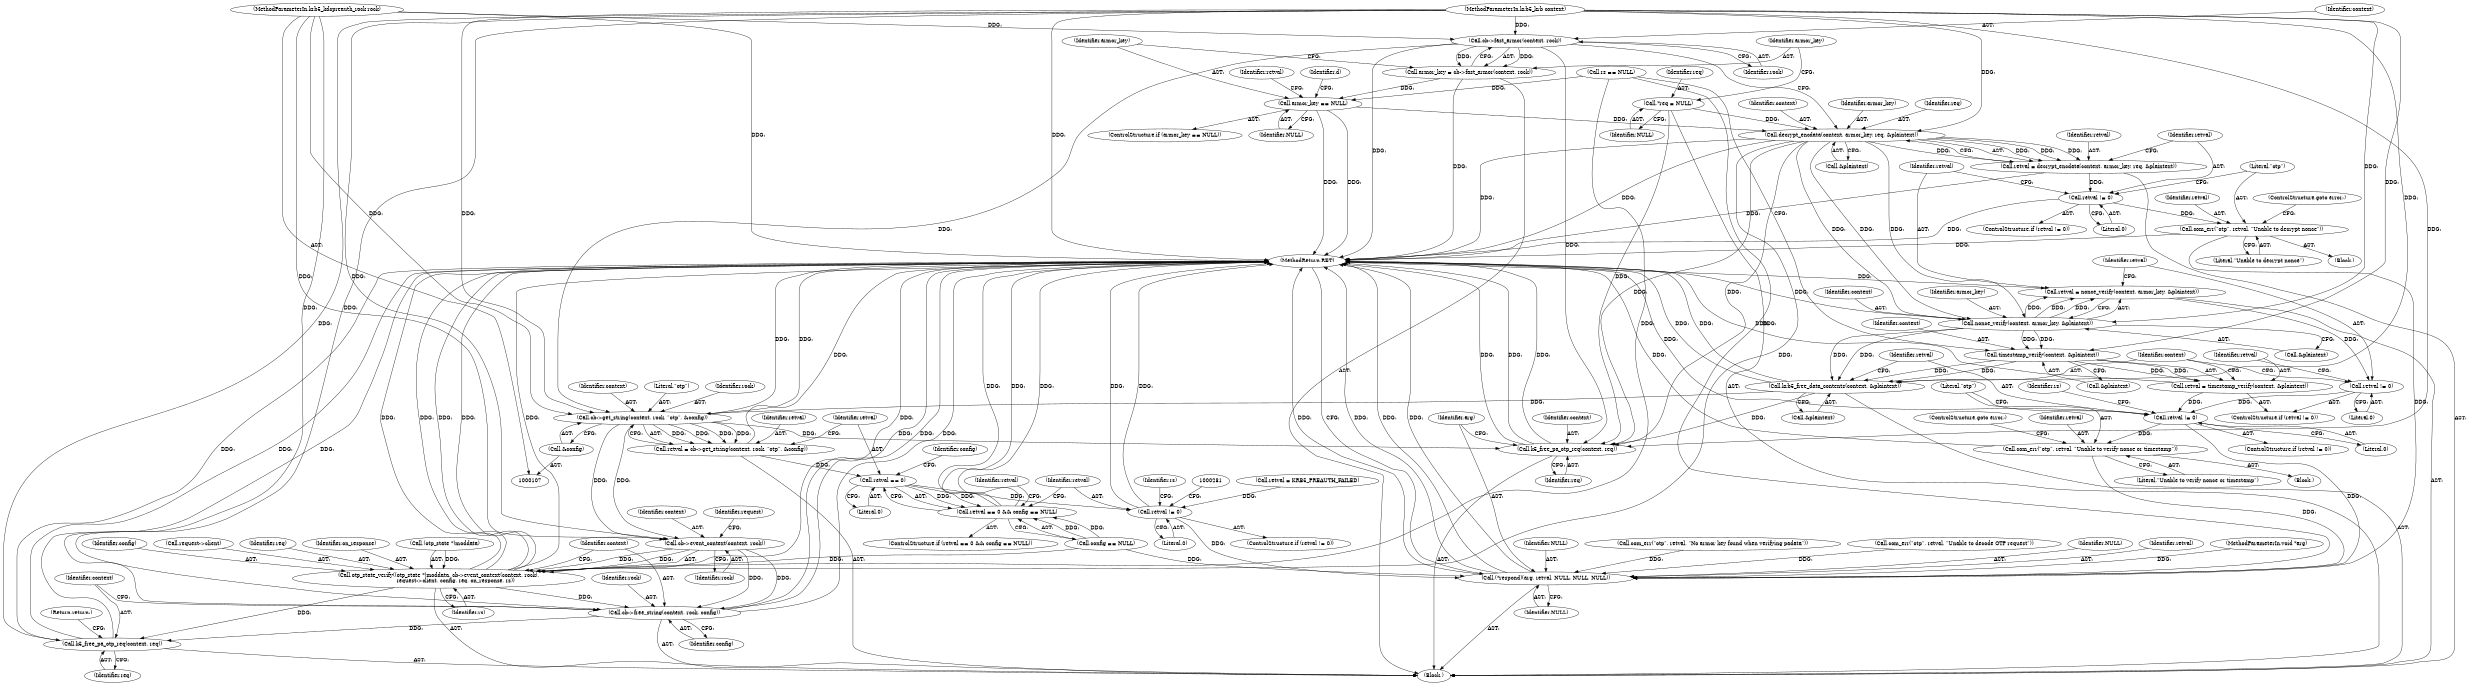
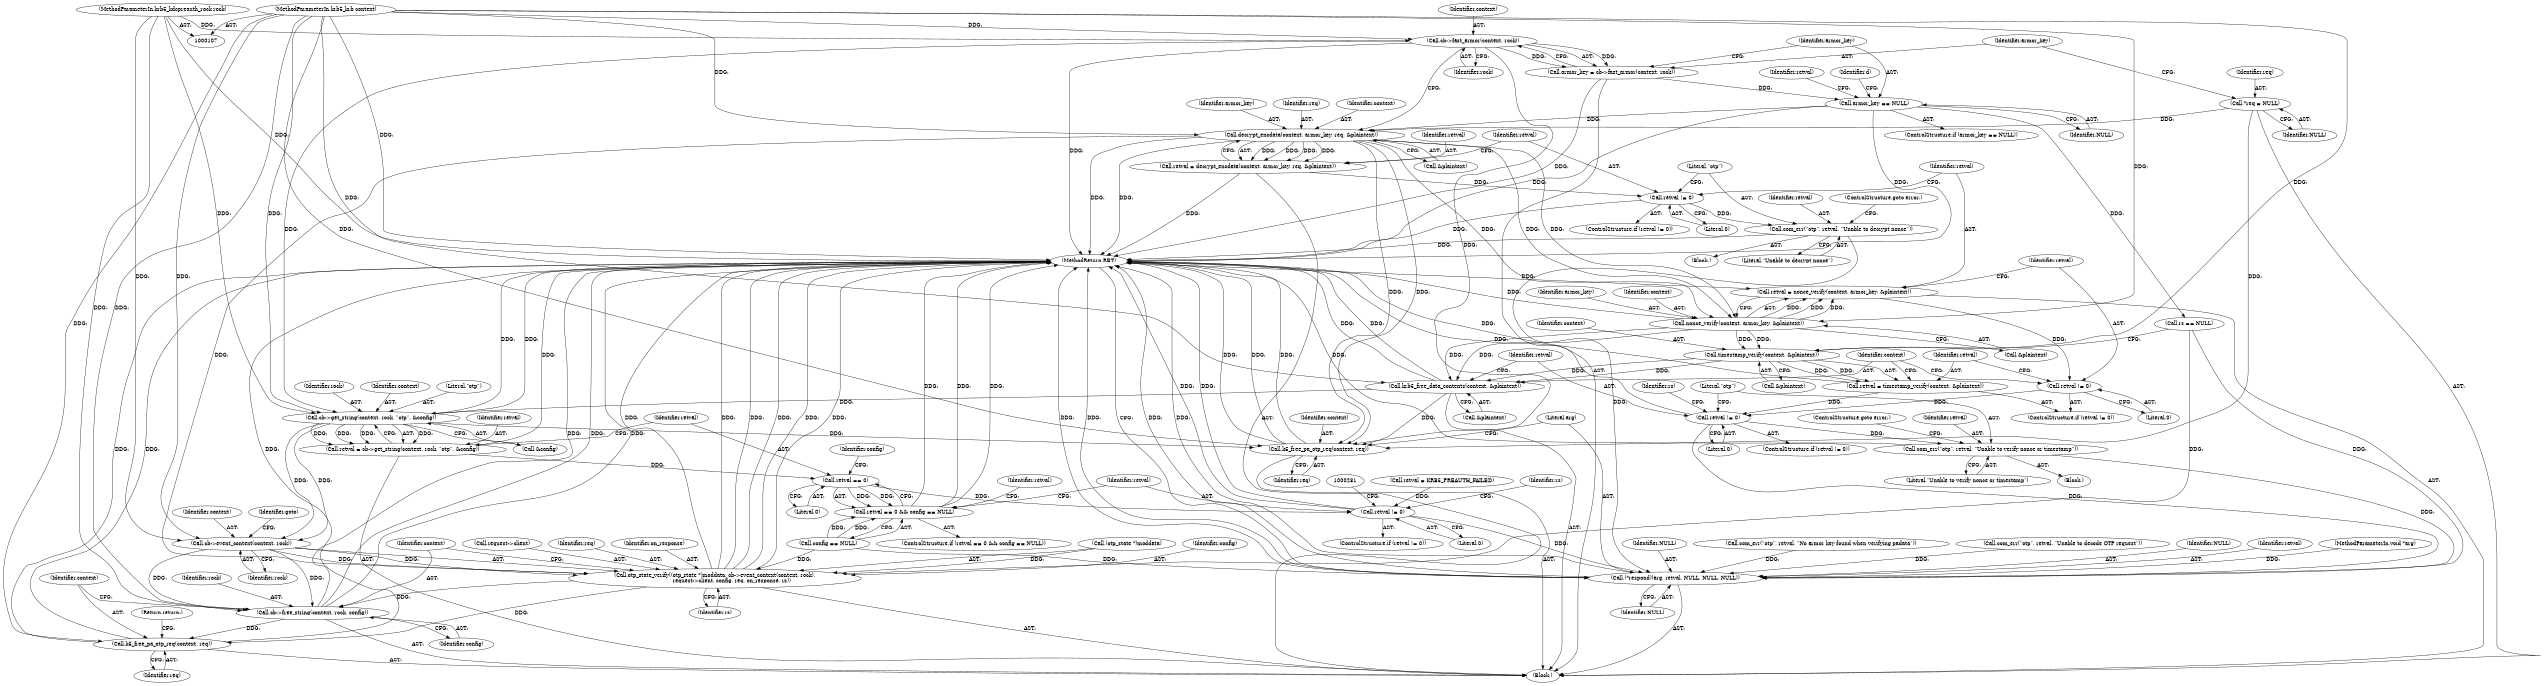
(1469, 88) -> (2076, 170)
(1456, 418) -> (1561, 418)
(549, 464) -> (241, 18)
(739, 512) -> (279, 512)
